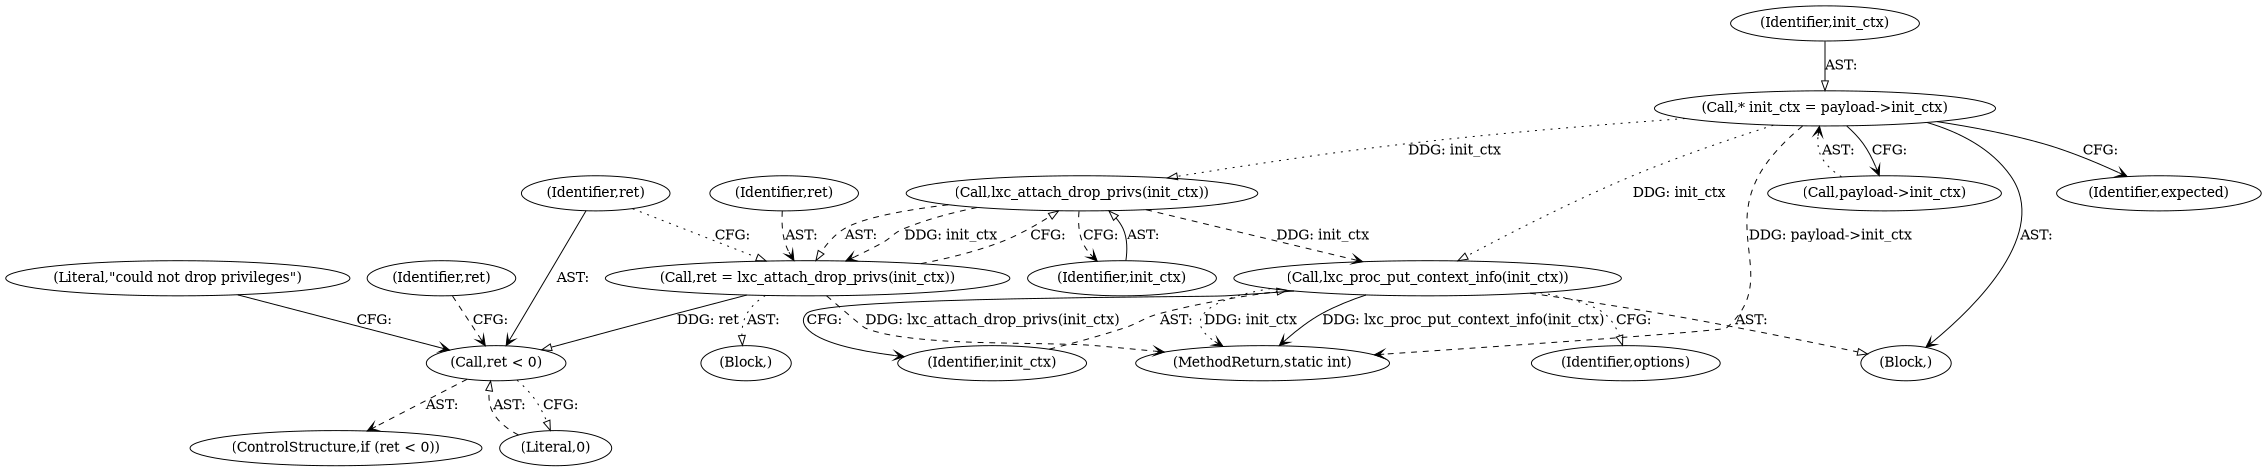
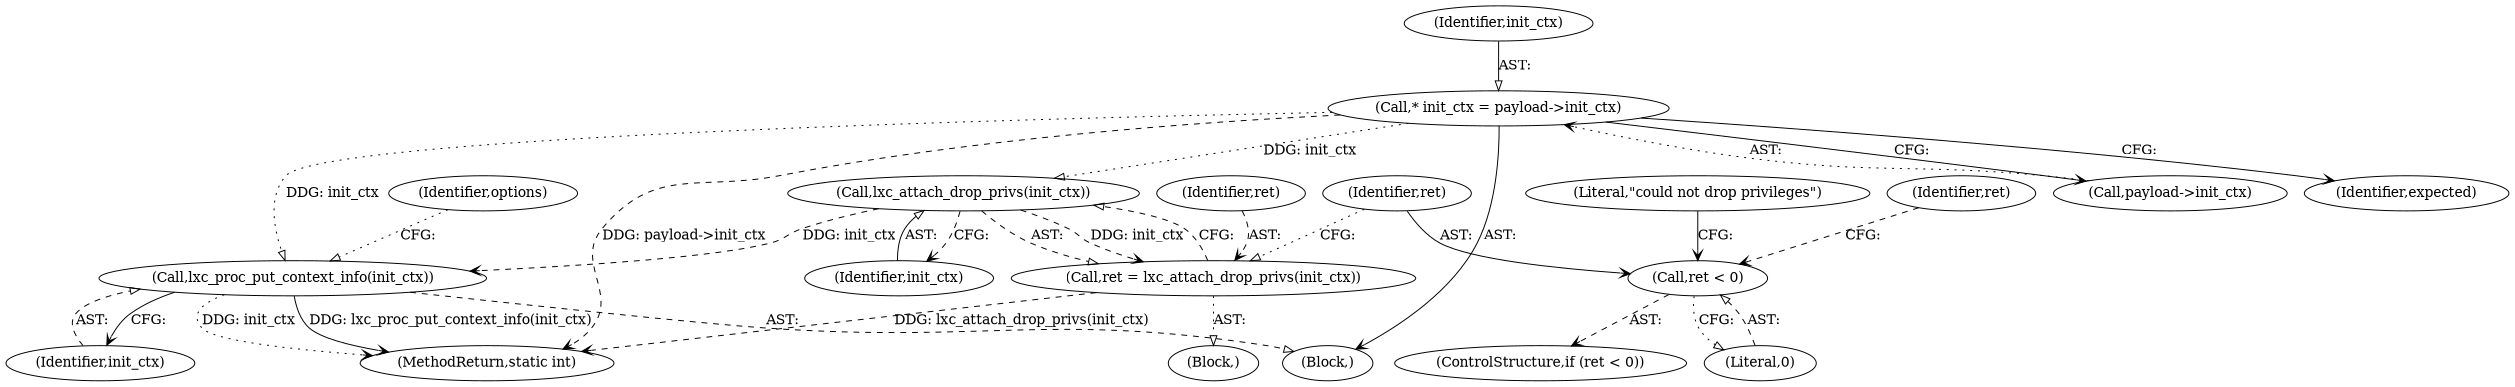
(1599, 310) -> (394, 233)
(649, 321) -> none
